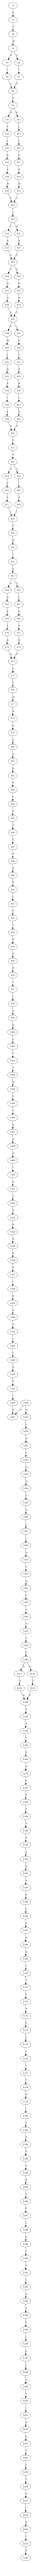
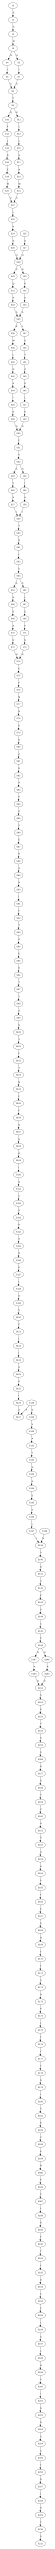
(15, 226) -> none
(26, 1538) -> (36, 1538)
